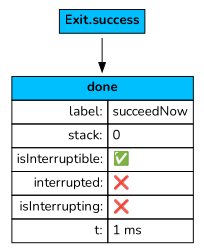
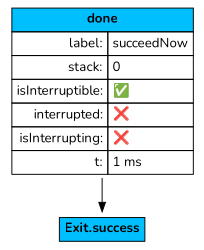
(102, 50) -> (102, 190)
